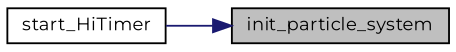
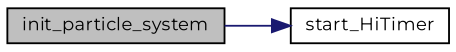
(189, 26) -> (248, 26)
